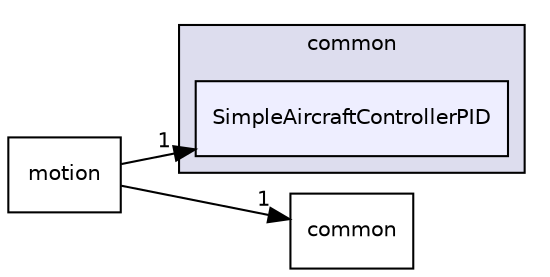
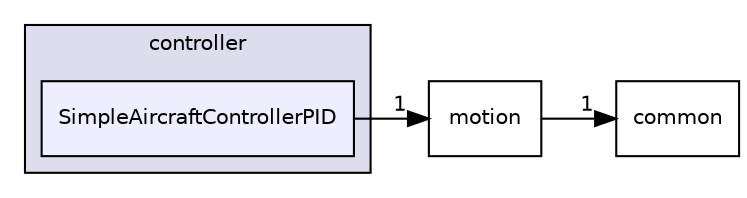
(352, 45) -> (198, 45)
(148, 159) -> (384, 119)
